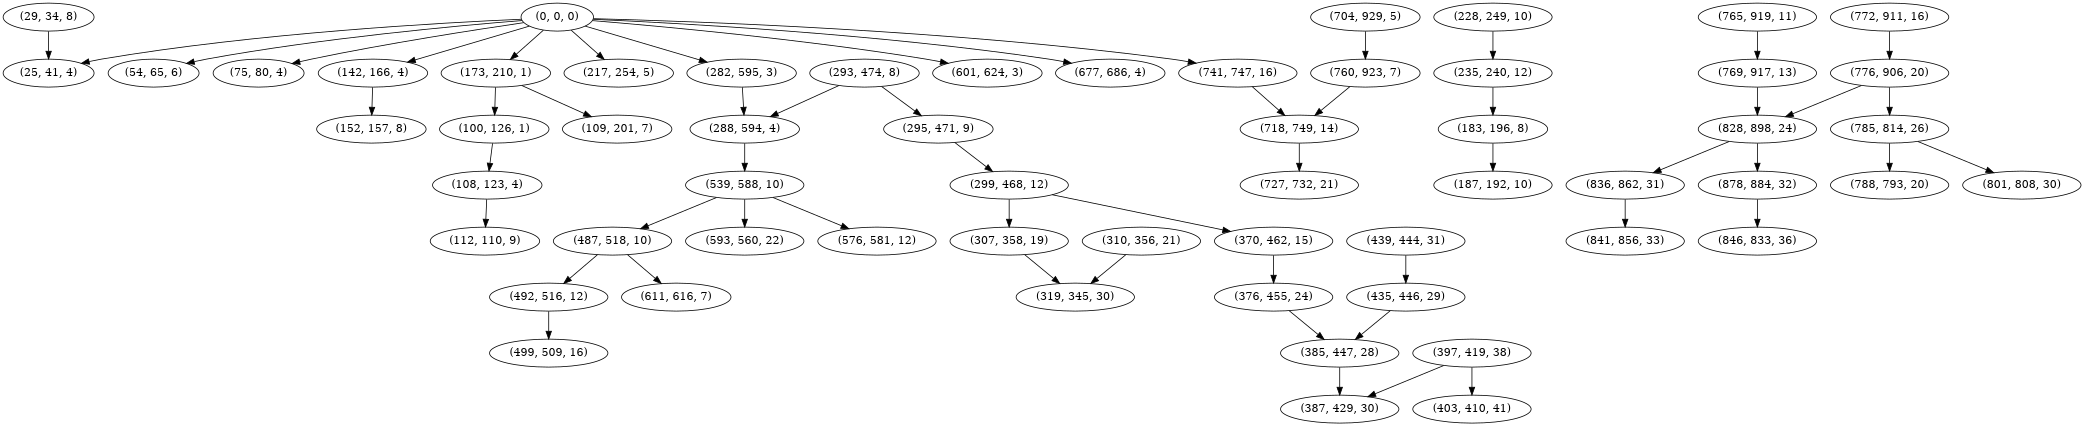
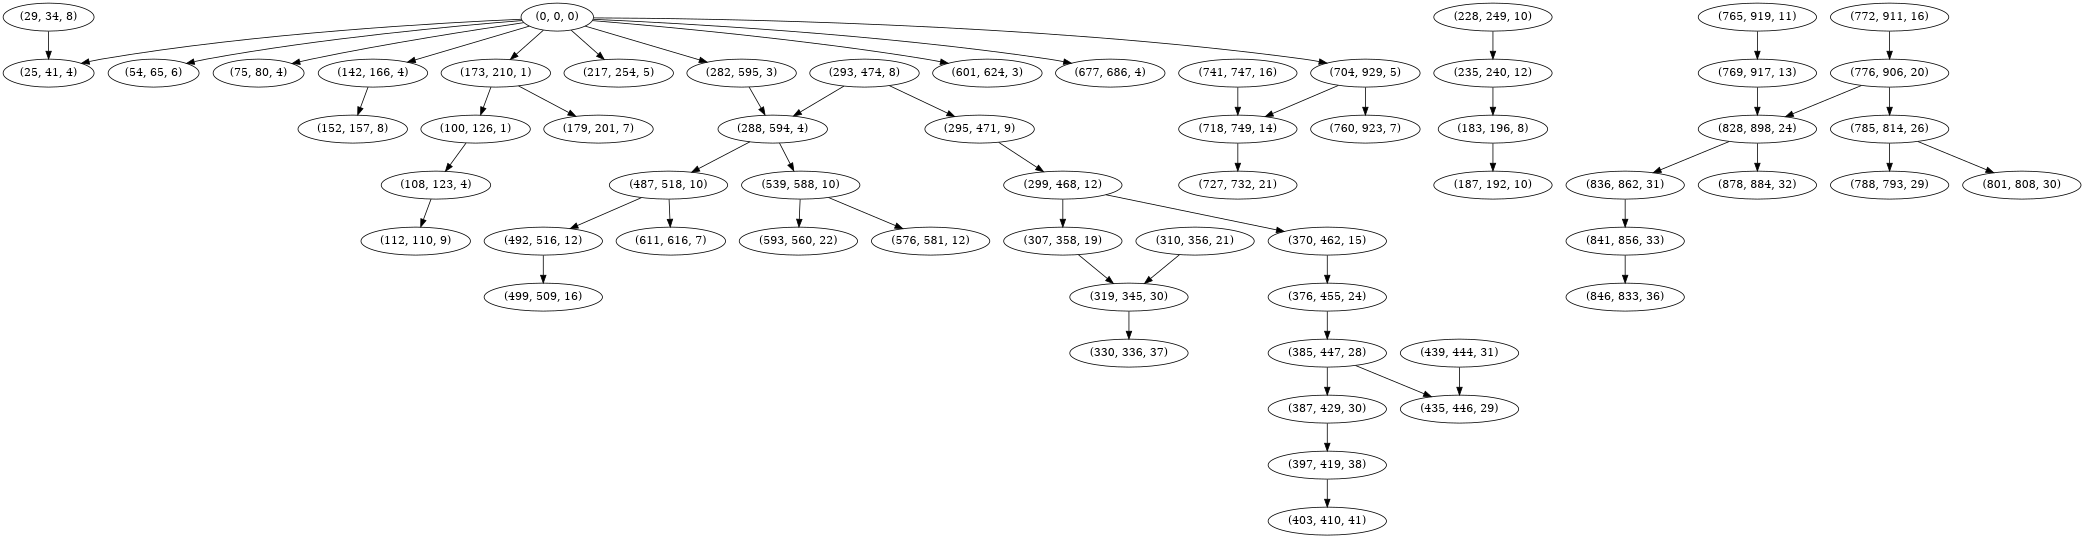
(891, 32) -> (957, 29)
(1335, 99) -> (1306, 99)
(617, 129) -> (598, 129)
(1890, 185) -> (1890, 185)
(1757, 209) -> (1625, 265)
(682, 212) -> (724, 155)
(1376, 323) -> (1390, 380)
none -> (1129, 353)
(1409, 380) -> (1327, 433)
